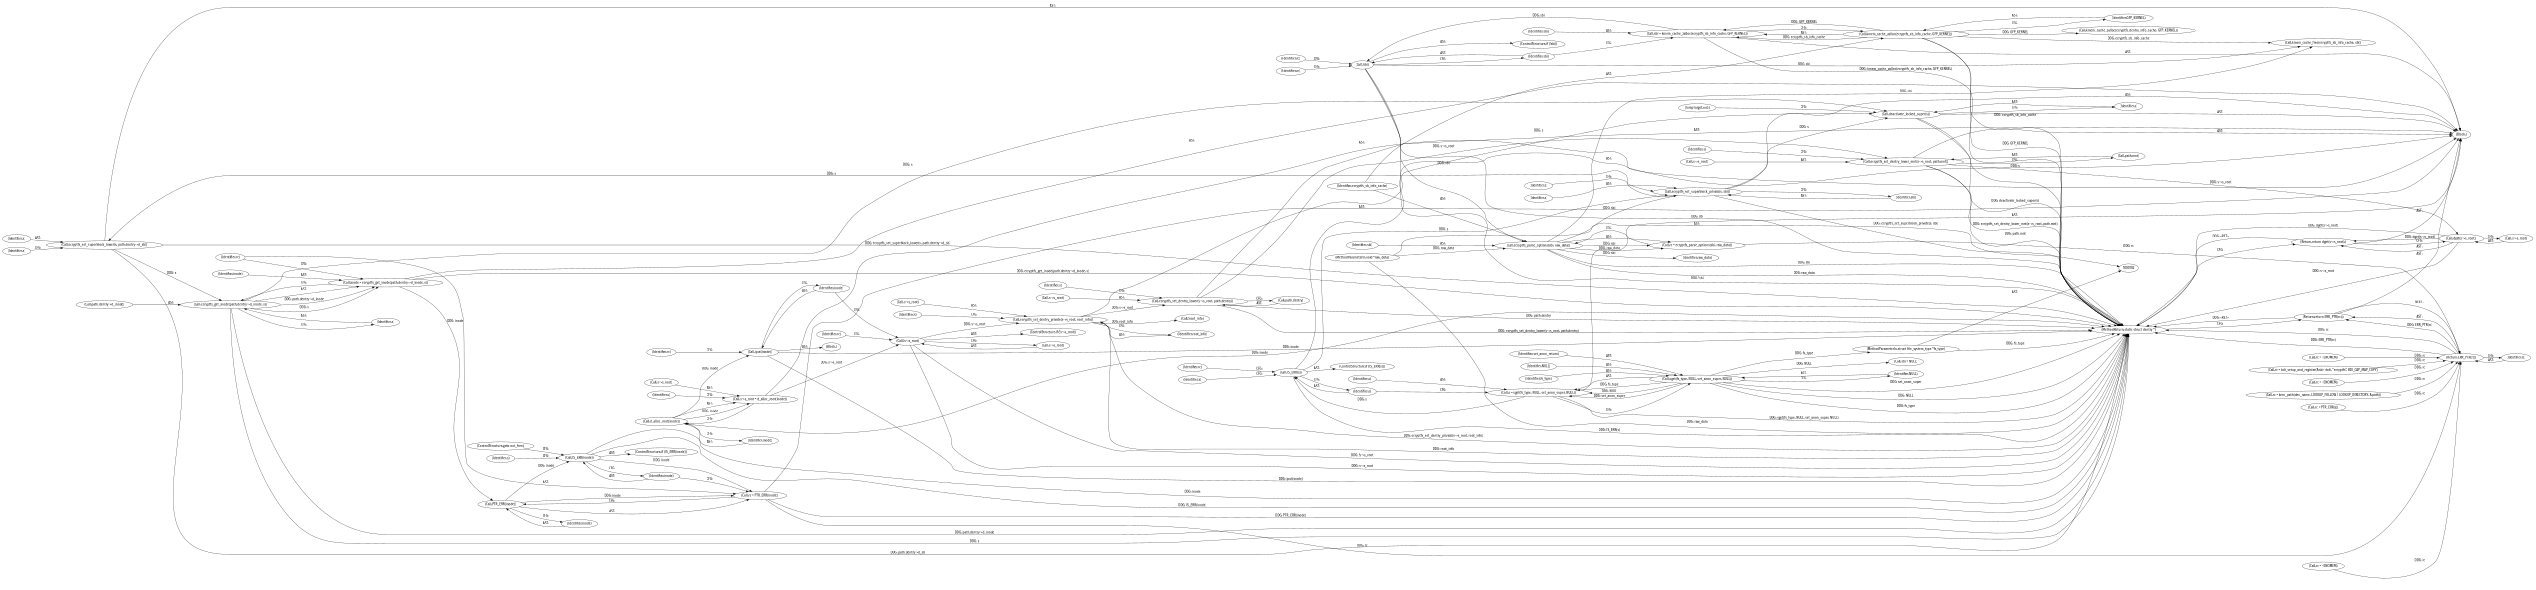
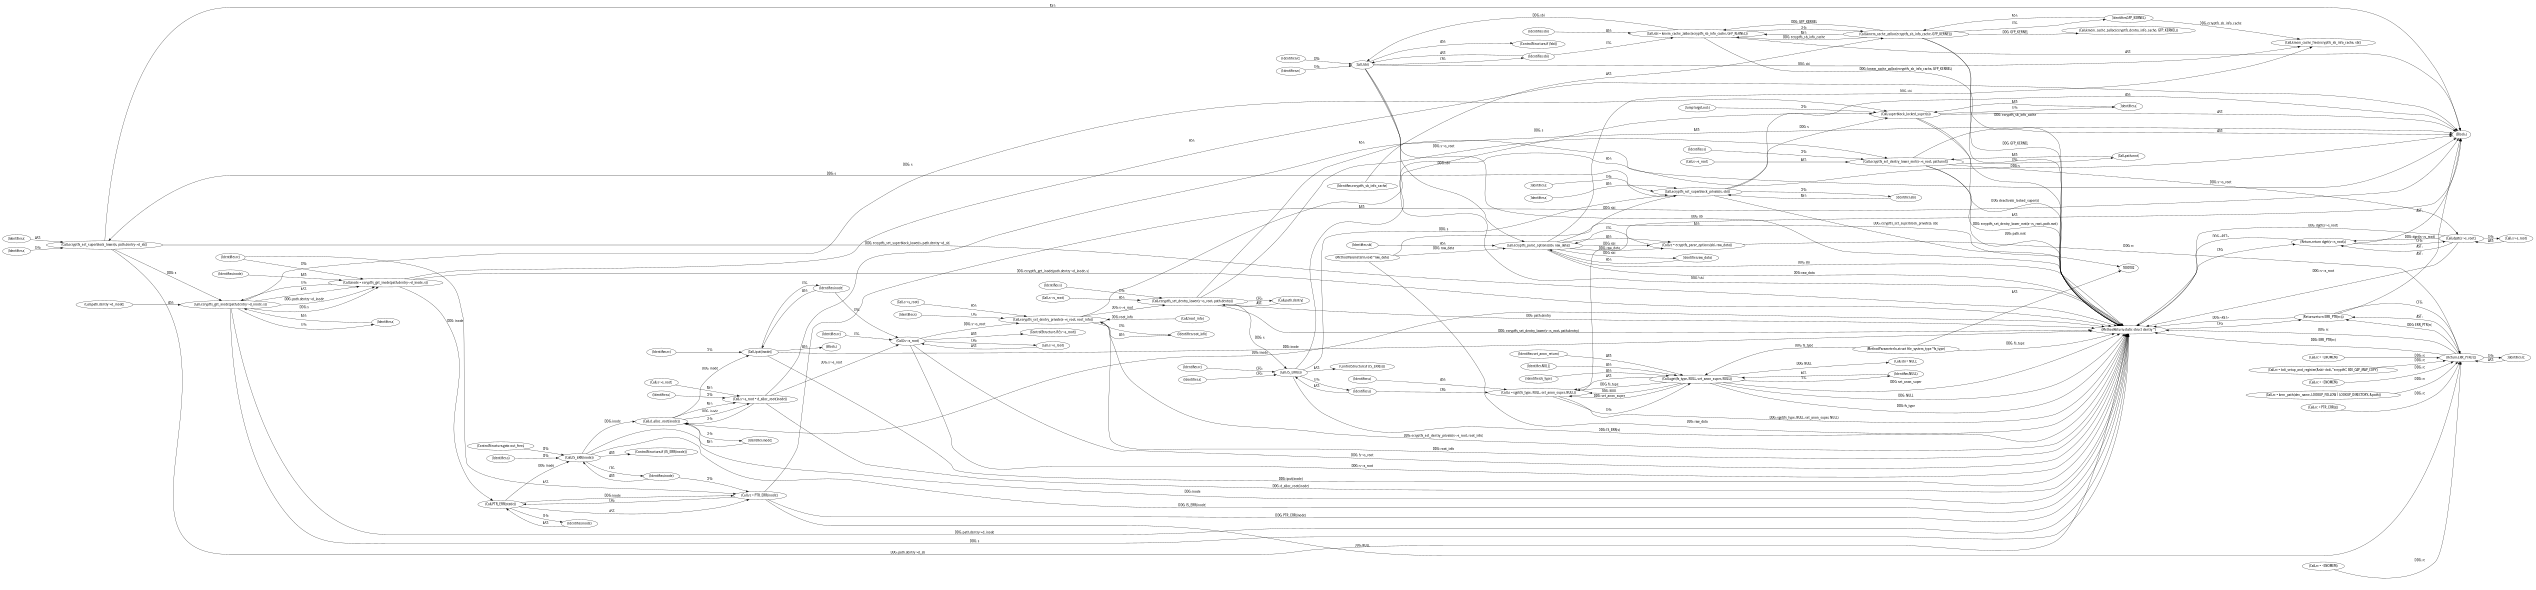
(2113, 41) -> (2224, 28)
(1906, 115) -> (1906, 115)
(1453, 217) -> (1615, 263)
(2420, 303) -> (2420, 303)
(1134, 324) -> (1142, 319)
(1788, 359) -> (1779, 349)
(1406, 414) -> (1252, 339)
(676, 467) -> (603, 431)
none -> (1488, 490)
(501, 504) -> (501, 504)
(1362, 546) -> (1362, 546)
